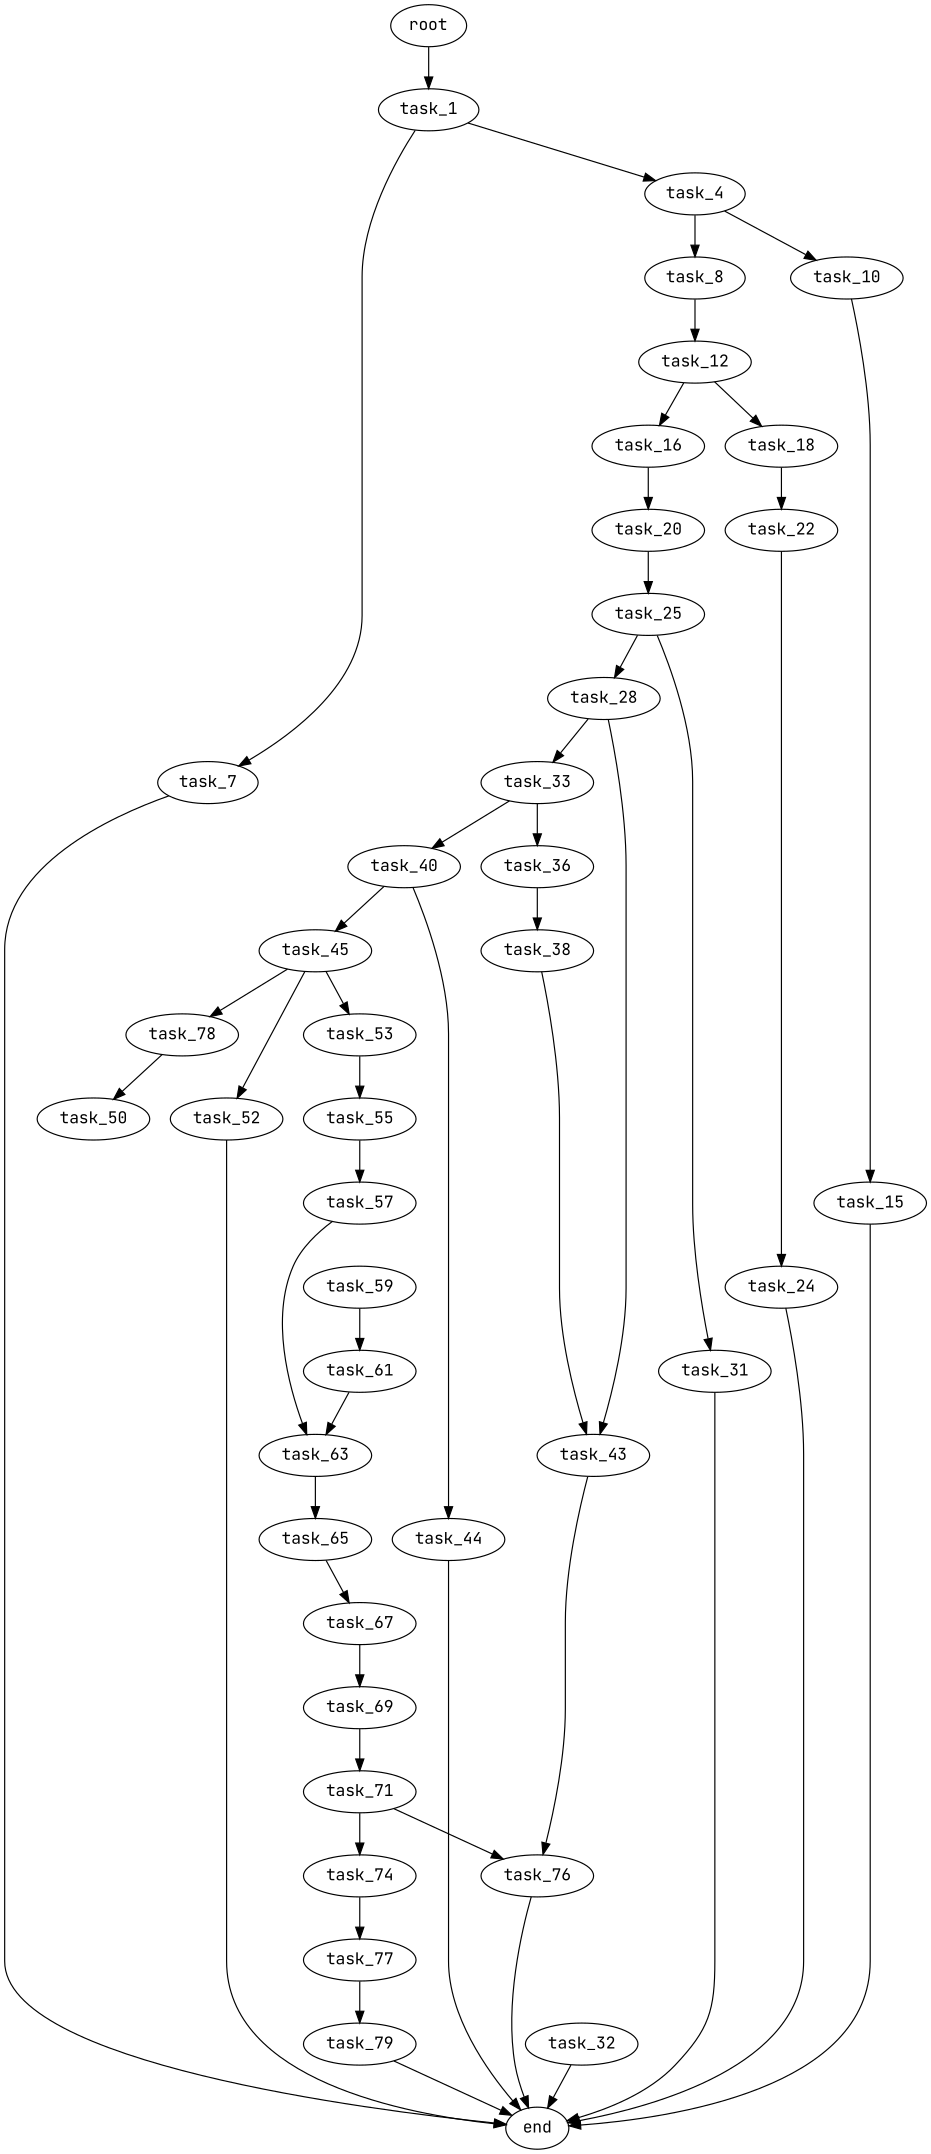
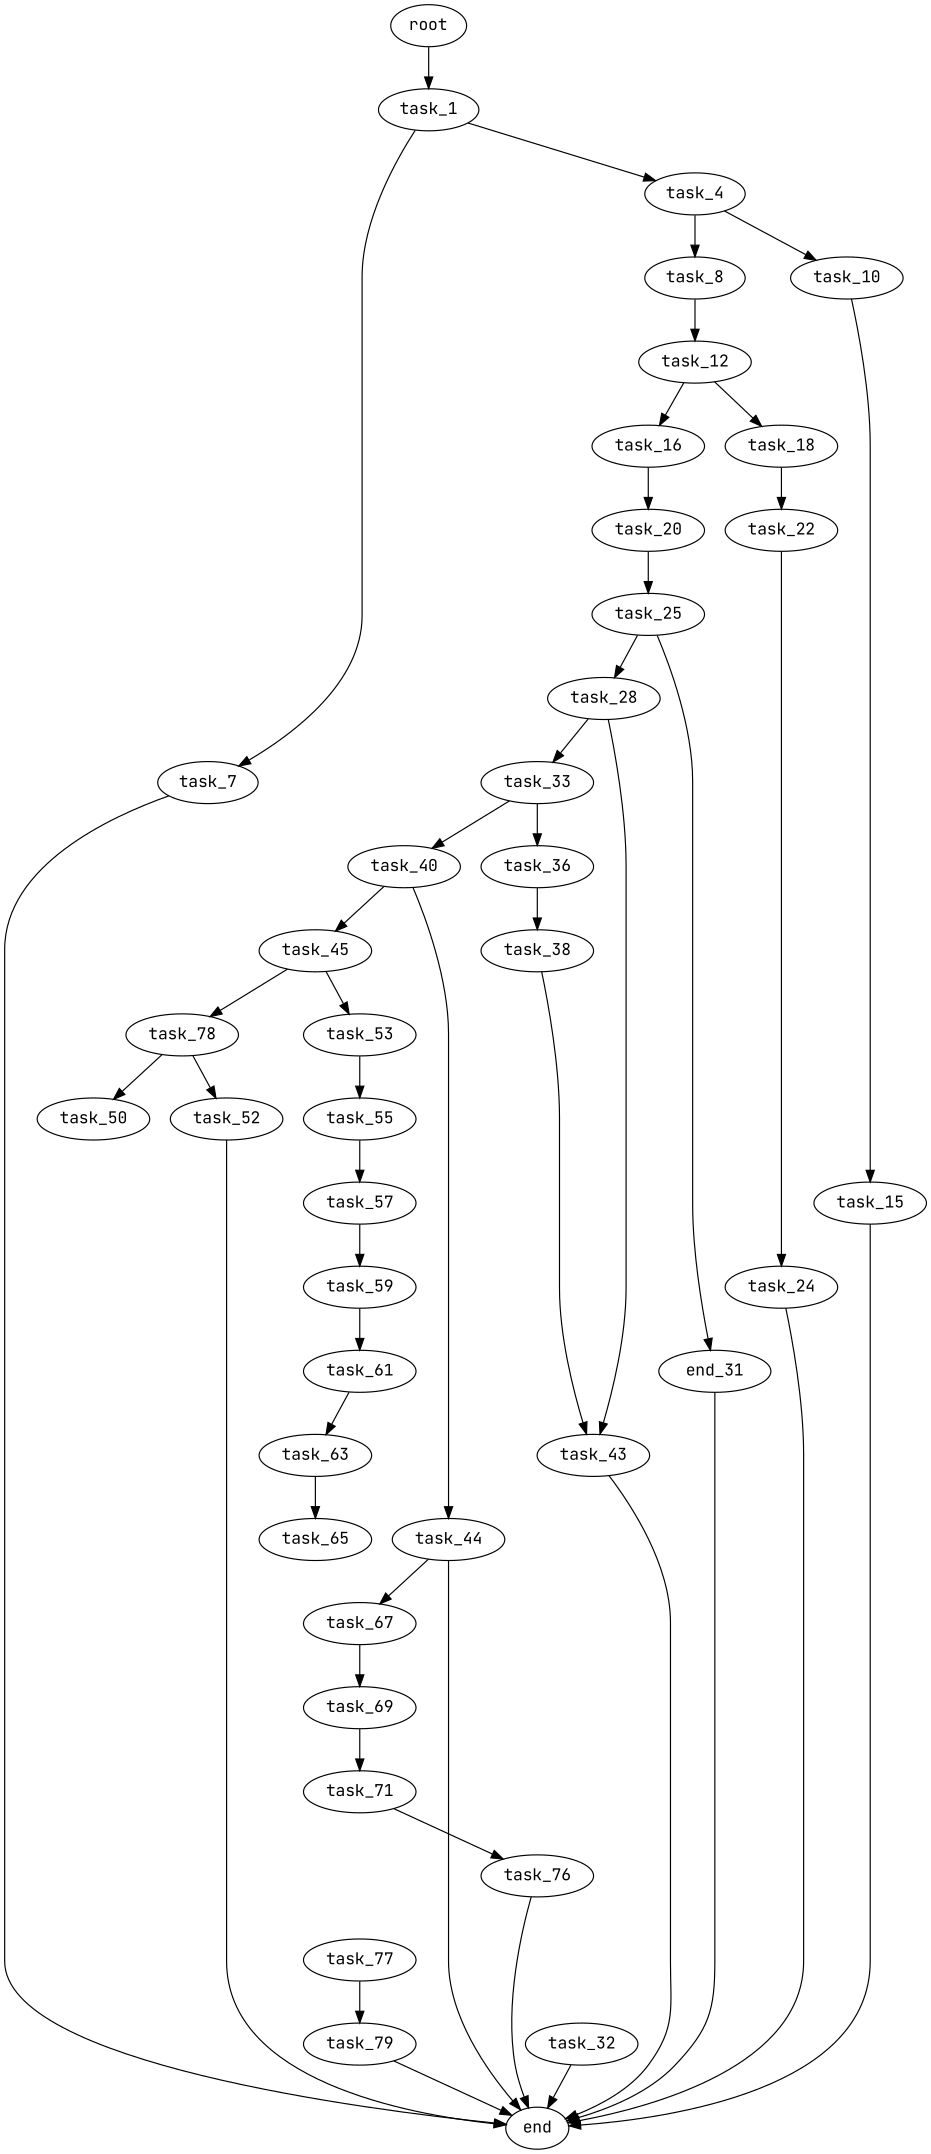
(274, 1030) -> (202, 1072)
(283, 1316) -> (360, 1239)
(715, 1371) -> (715, 1371)
(335, 1576) -> (408, 1578)
(565, 1660) -> (670, 1810)
(360, 1876) -> none
